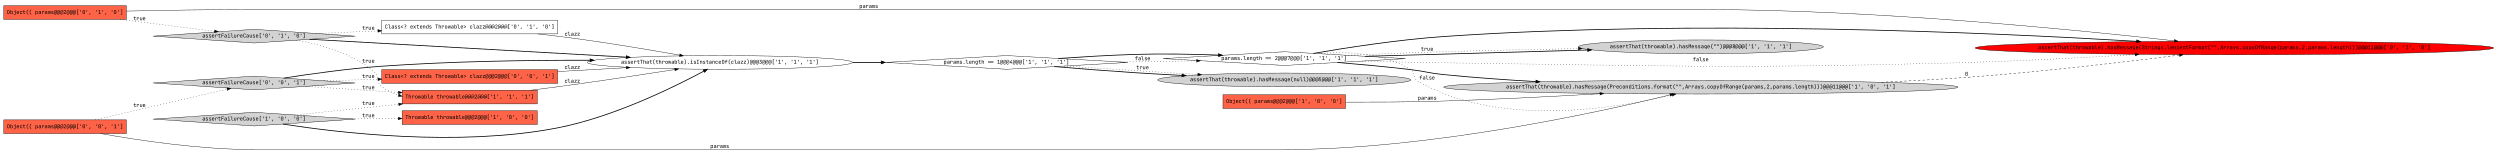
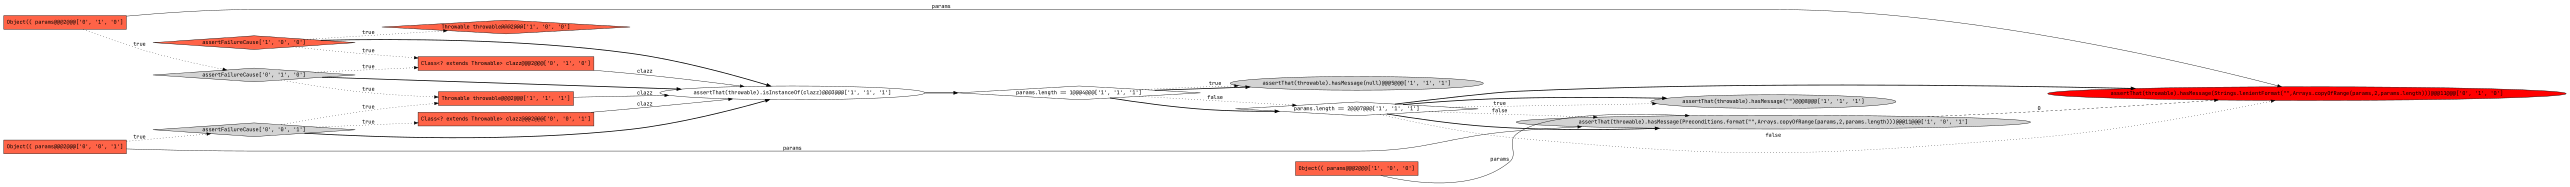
(470, 27) -> (506, 64)
(347, 110) -> (353, 53)
(470, 118) -> (506, 27)
(254, 119) -> (254, 43)
